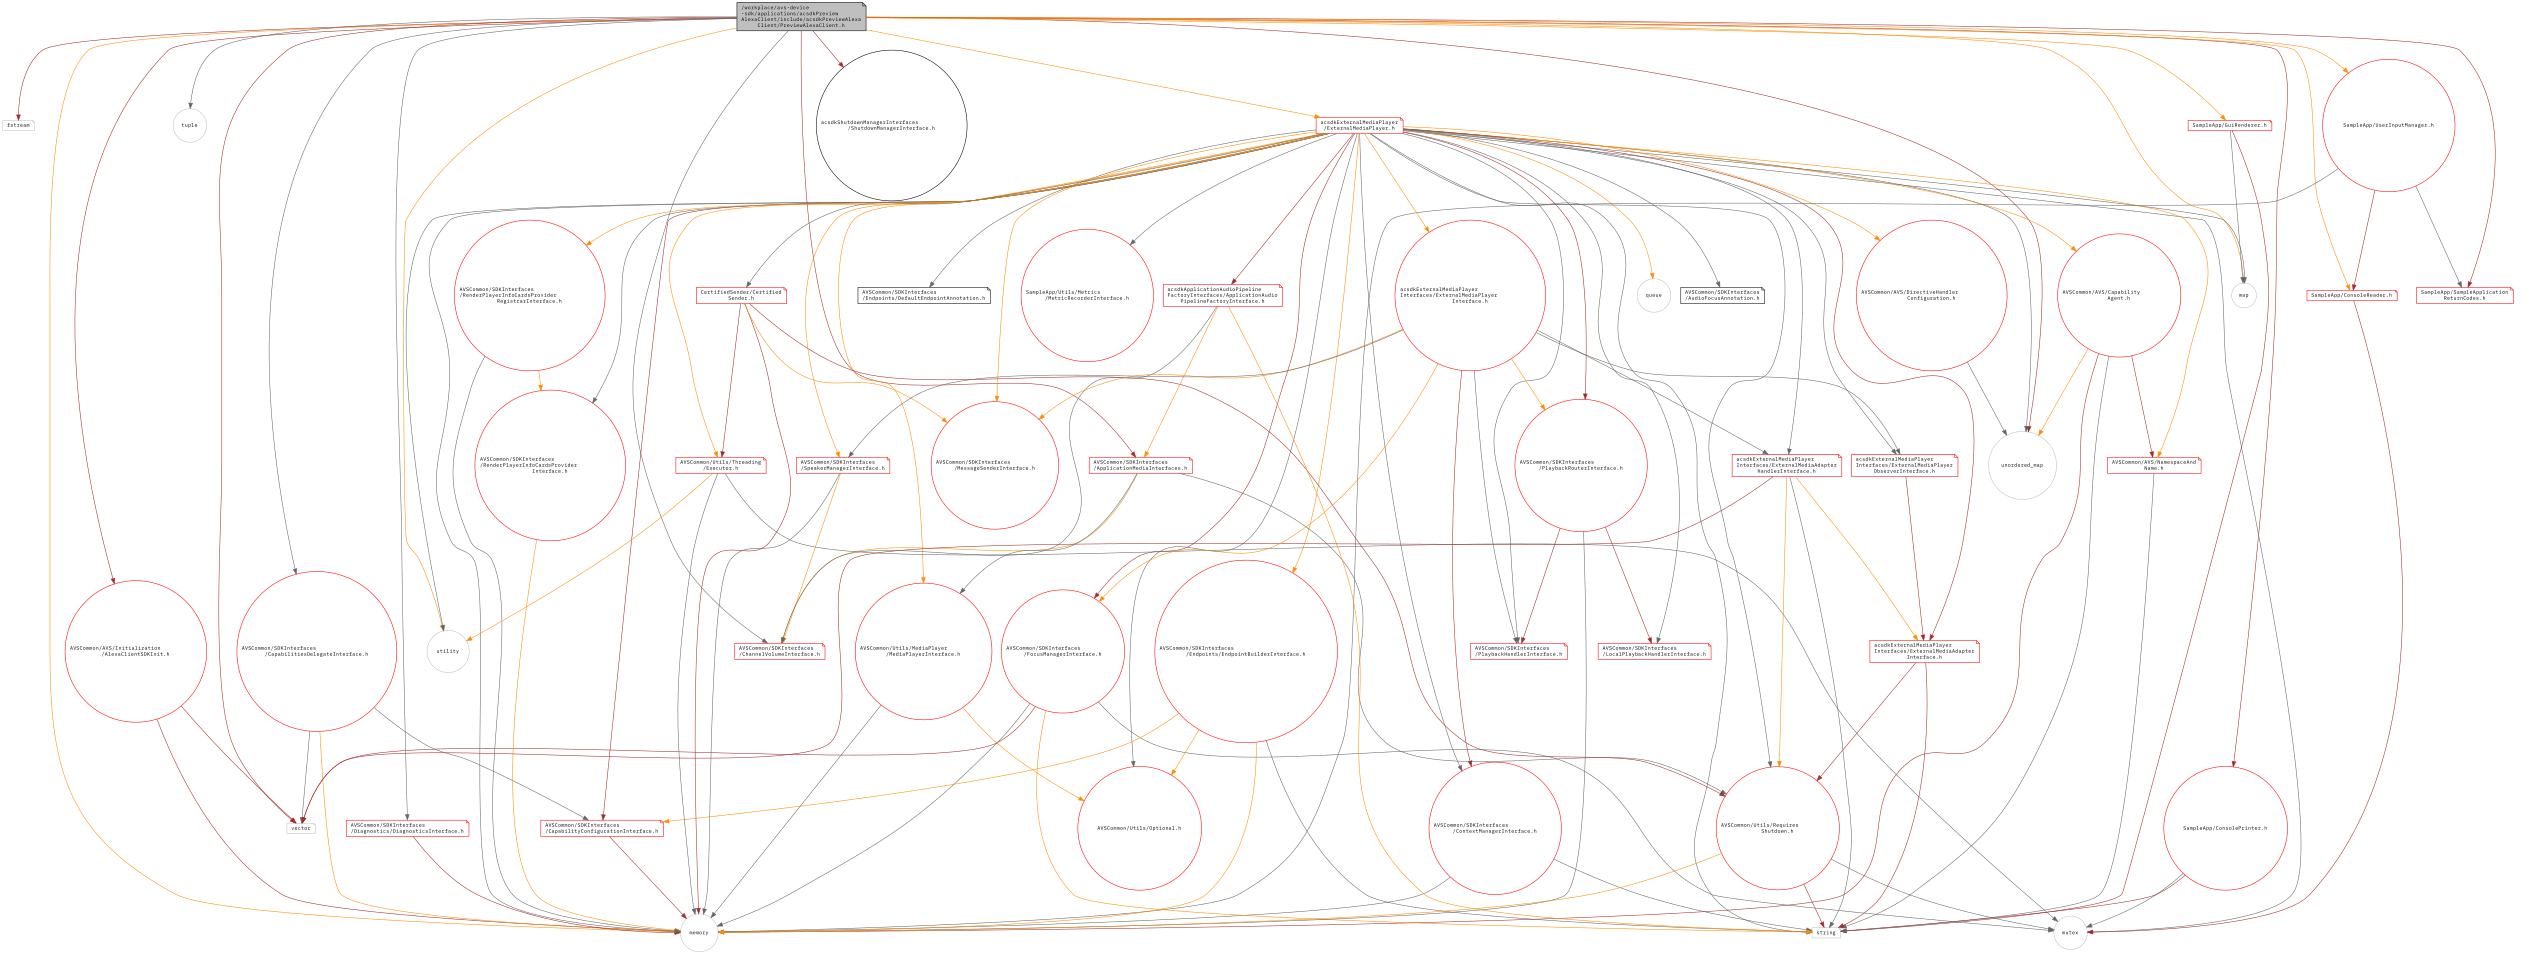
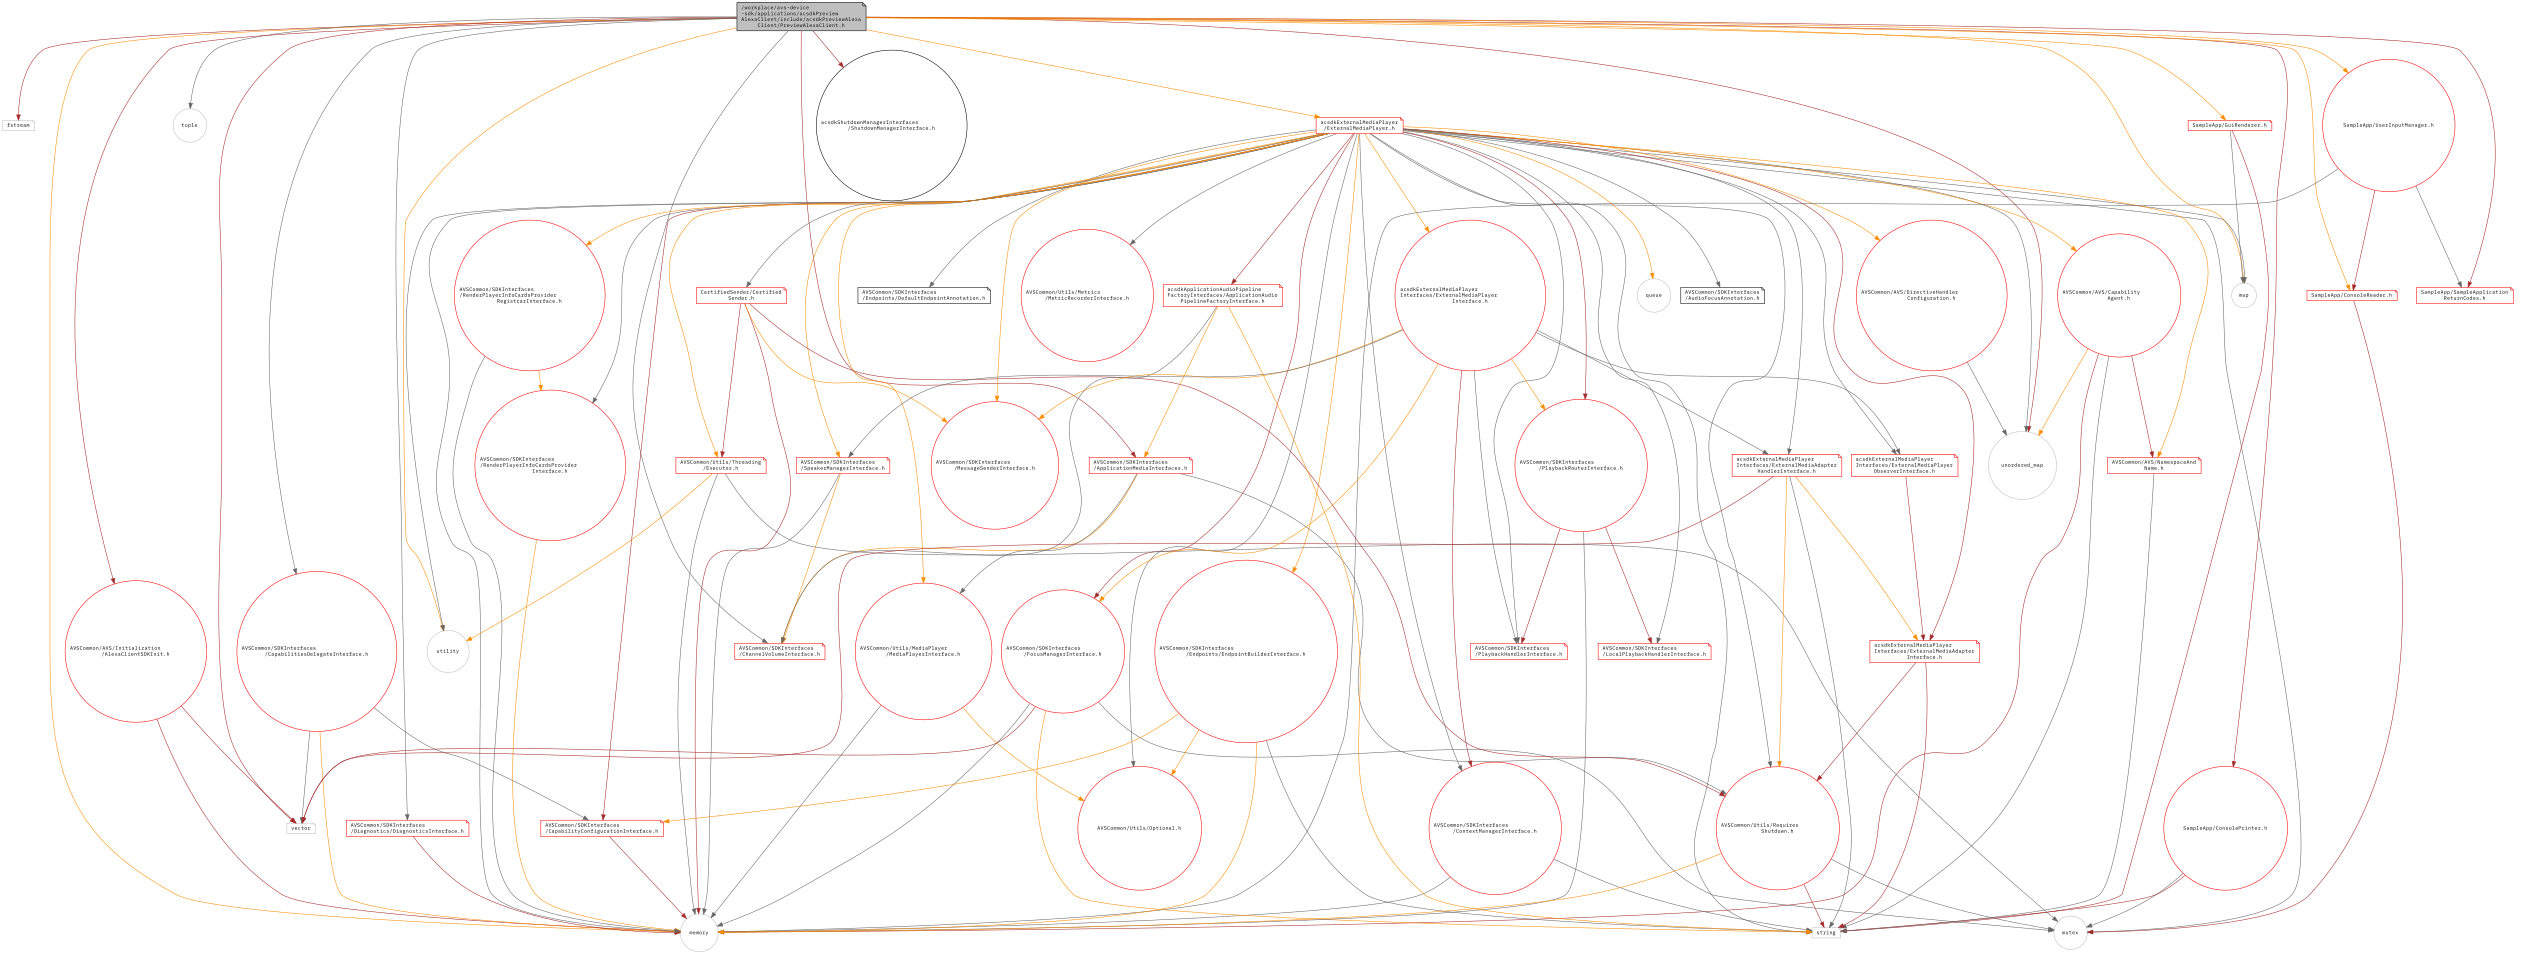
(1087, 295) -> (1087, 295)
